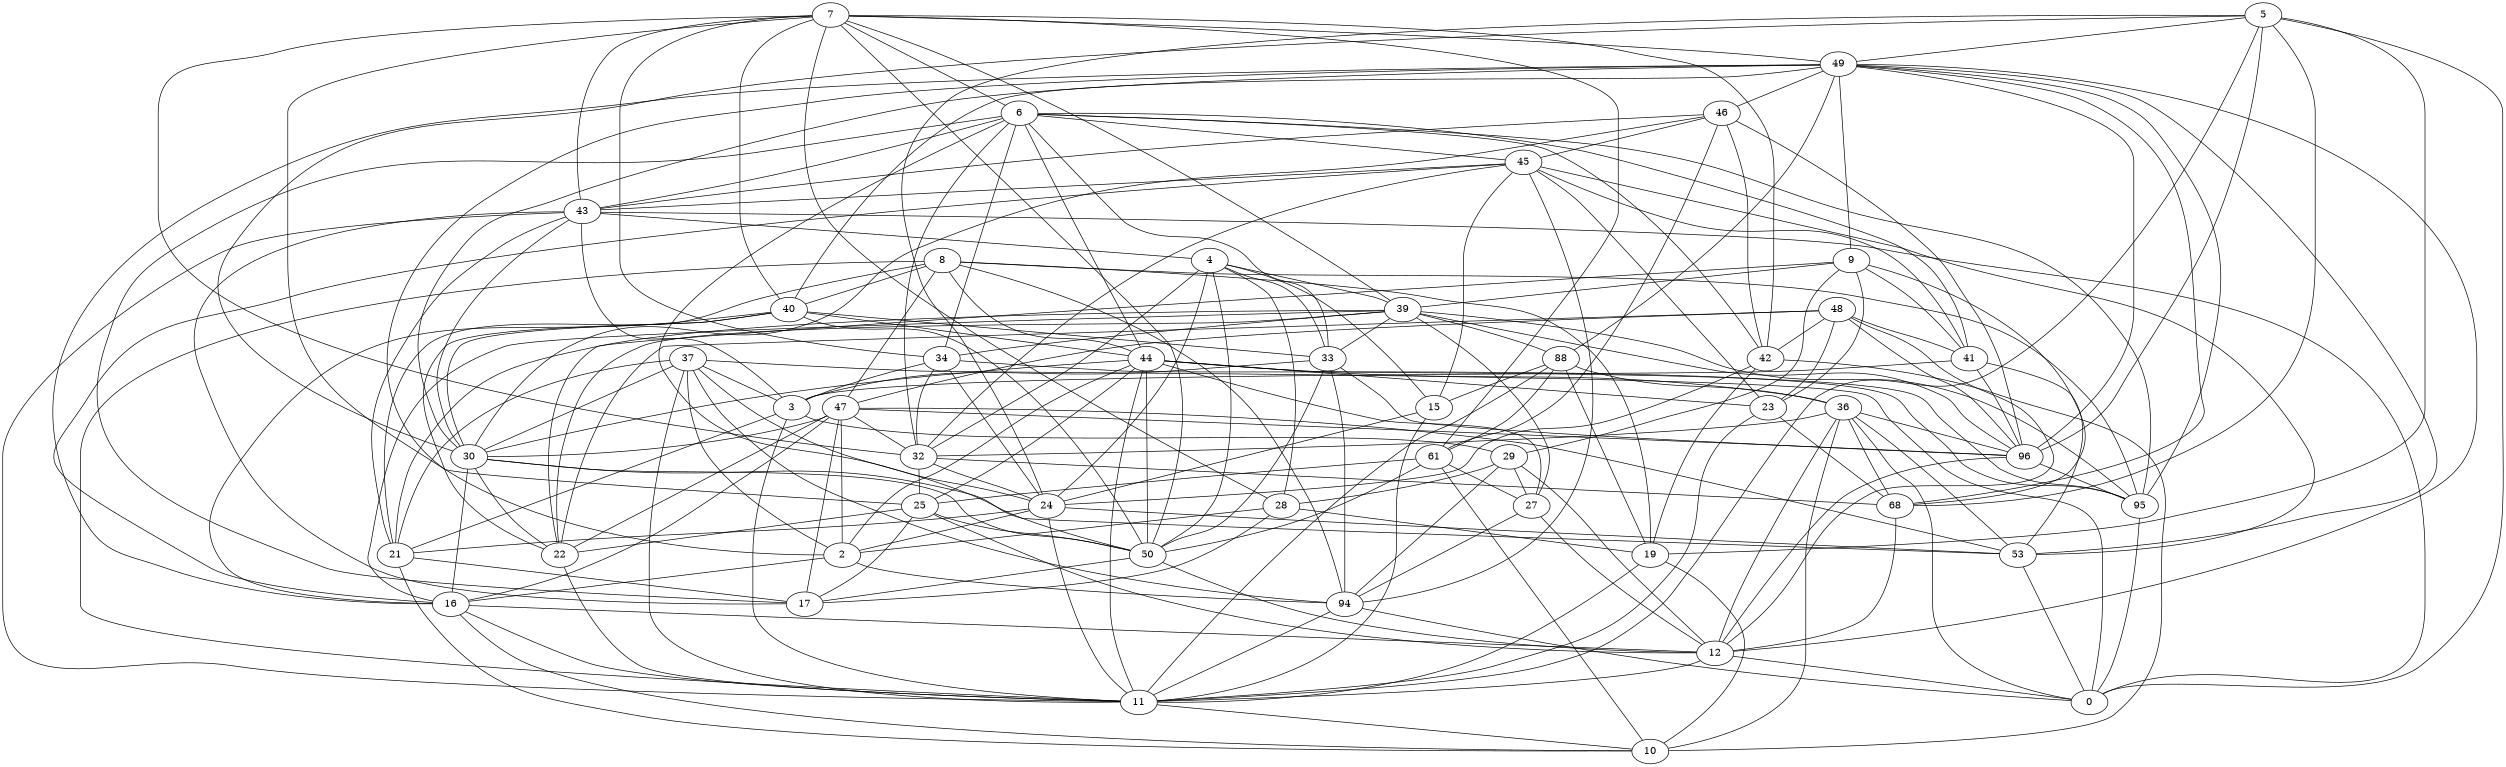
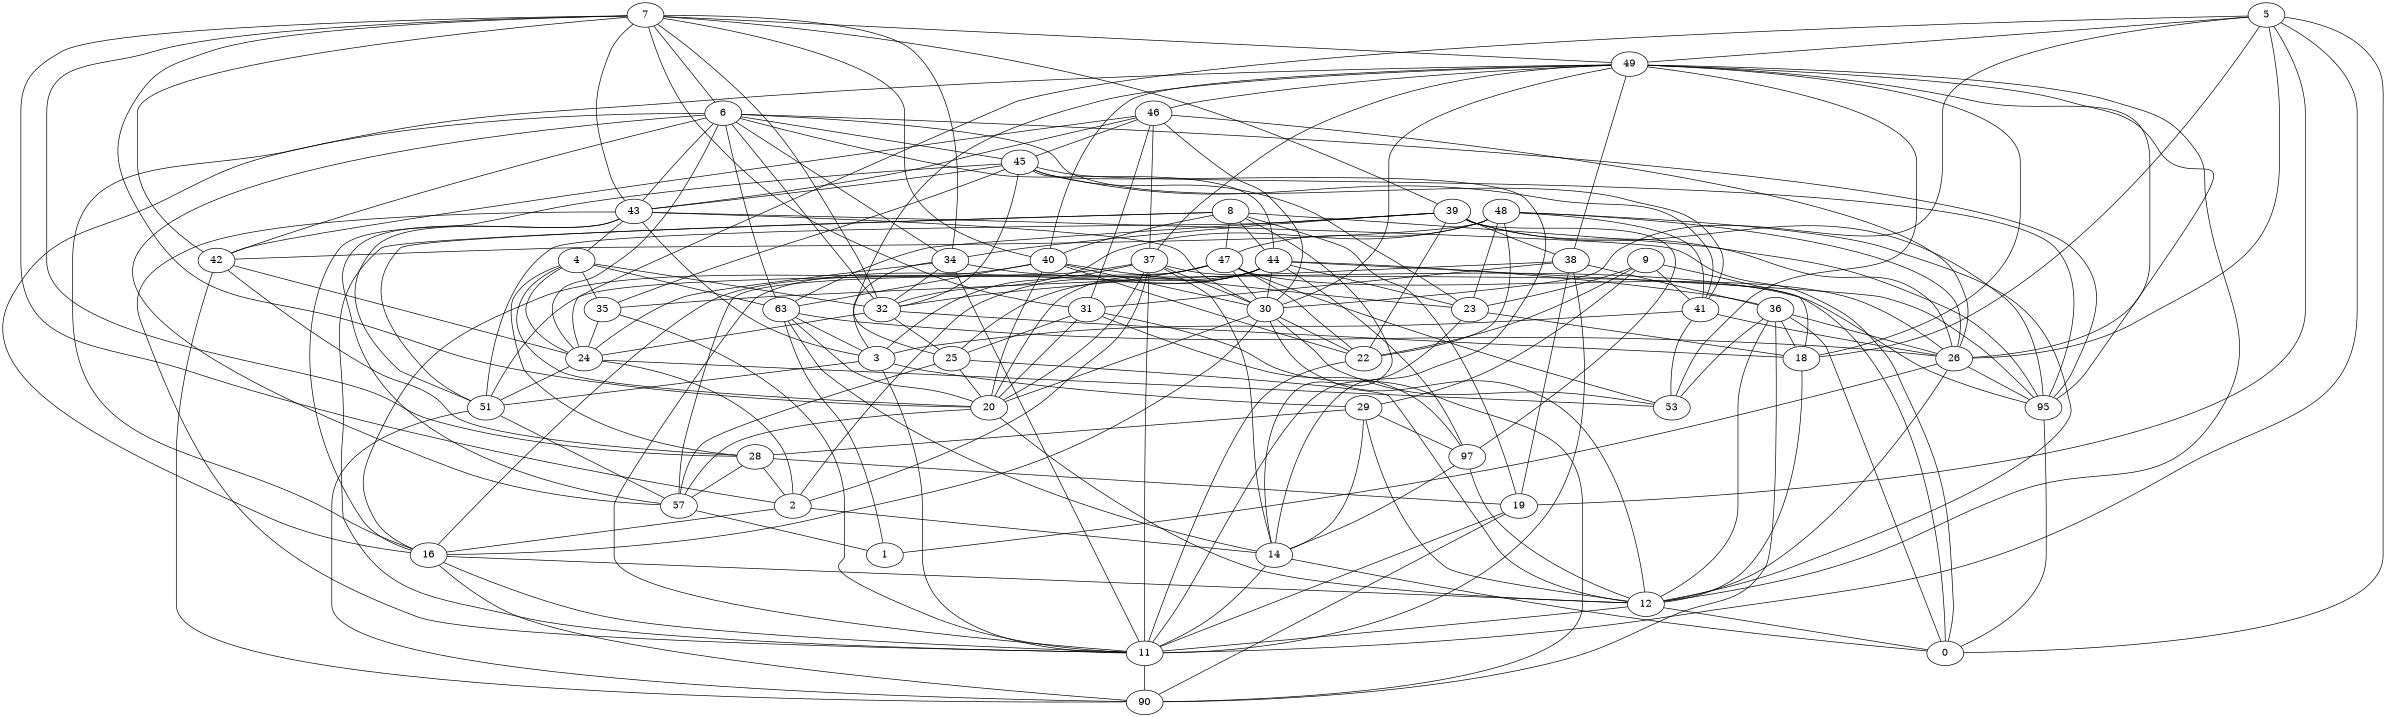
(1845, 162) -> (1363, 107)
none -> (1151, 196)
(1308, 282) -> none
(1627, 285) -> none
(2110, 301) -> (1627, 188)
(944, 331) -> (1240, 286)
(615, 337) -> (94, 228)
(1328, 359) -> (781, 310)
(1561, 359) -> (1571, 261)
none -> (1507, 384)
(1434, 408) -> (603, 310)
(1382, 445) -> (1189, 236)
(1691, 448) -> (461, 420)
(1434, 457) -> (1087, 310)
(2025, 457) -> (1954, 359)
(842, 481) -> none
(1532, 506) -> (1467, 457)
(1895, 506) -> (1801, 359)
(780, 525) -> none
(396, 555) -> (486, 408)
none -> (885, 555)
(1148, 555) -> (989, 408)
(805, 604) -> (679, 506)
(1345, 604) -> (1274, 555)
(1075, 612) -> (1052, 466)
(2054, 629) -> none
(1650, 752) -> (1145, 702)
